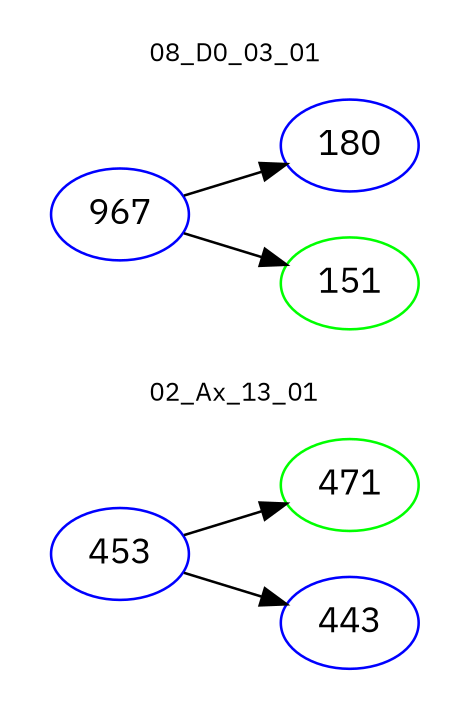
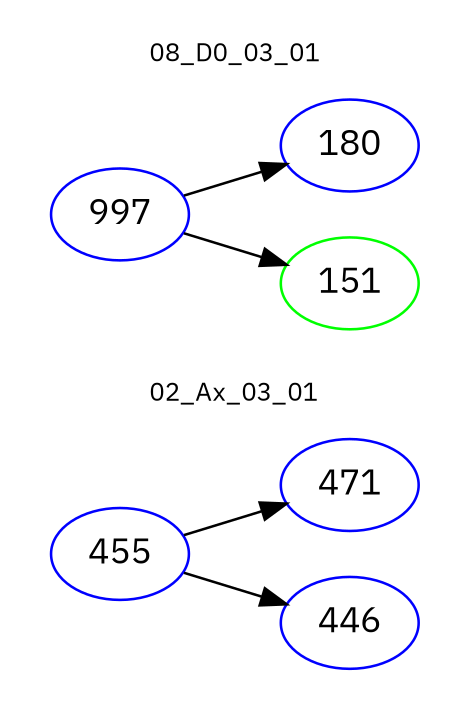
(120, 214) -> (120, 214)
(235, 394) -> (235, 394)
(350, 485) -> (350, 485)
(120, 554) -> (120, 554)
(350, 623) -> (350, 623)
